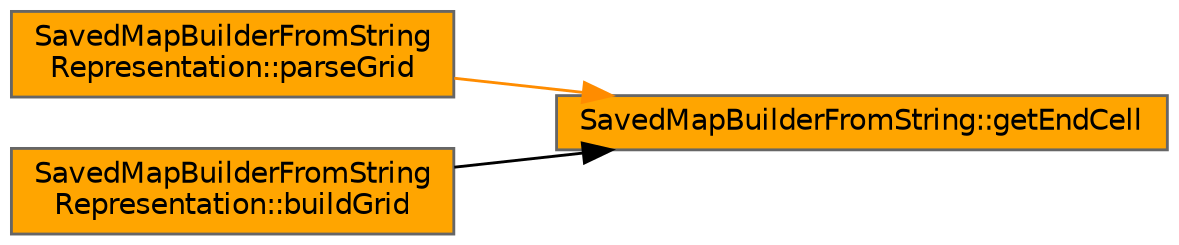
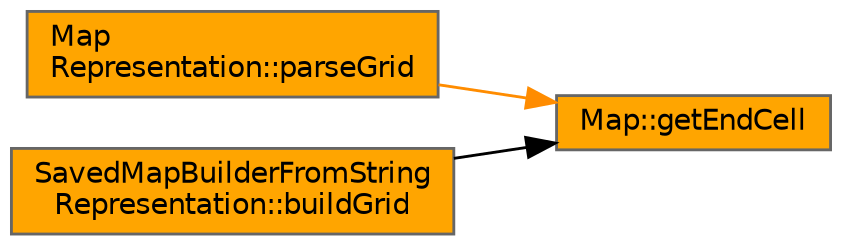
(233, 54) -> (233, 54)
(862, 123) -> (694, 123)
